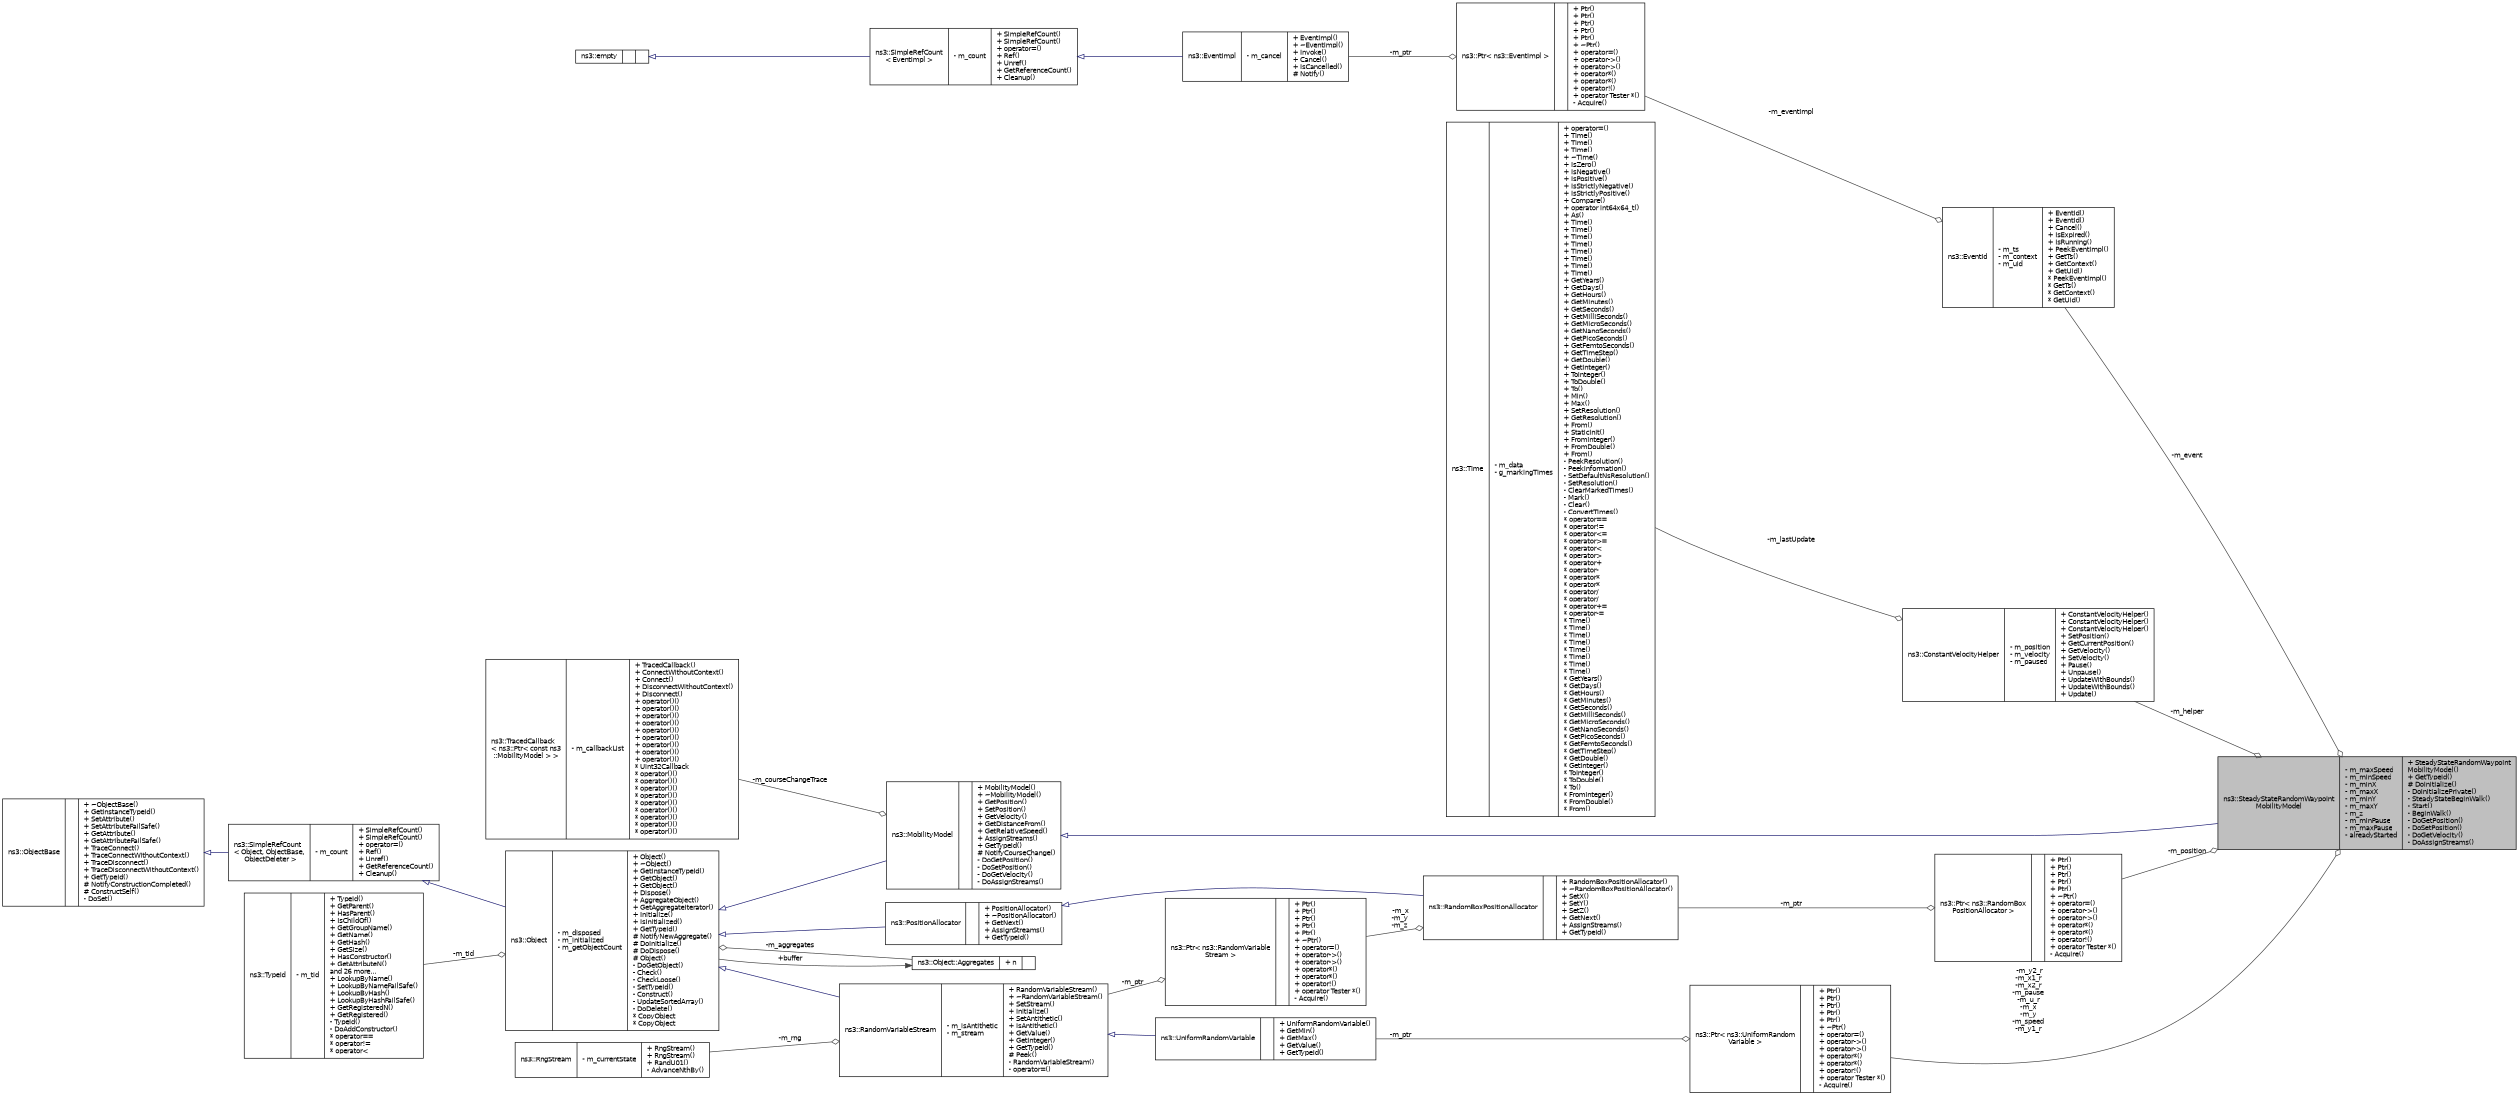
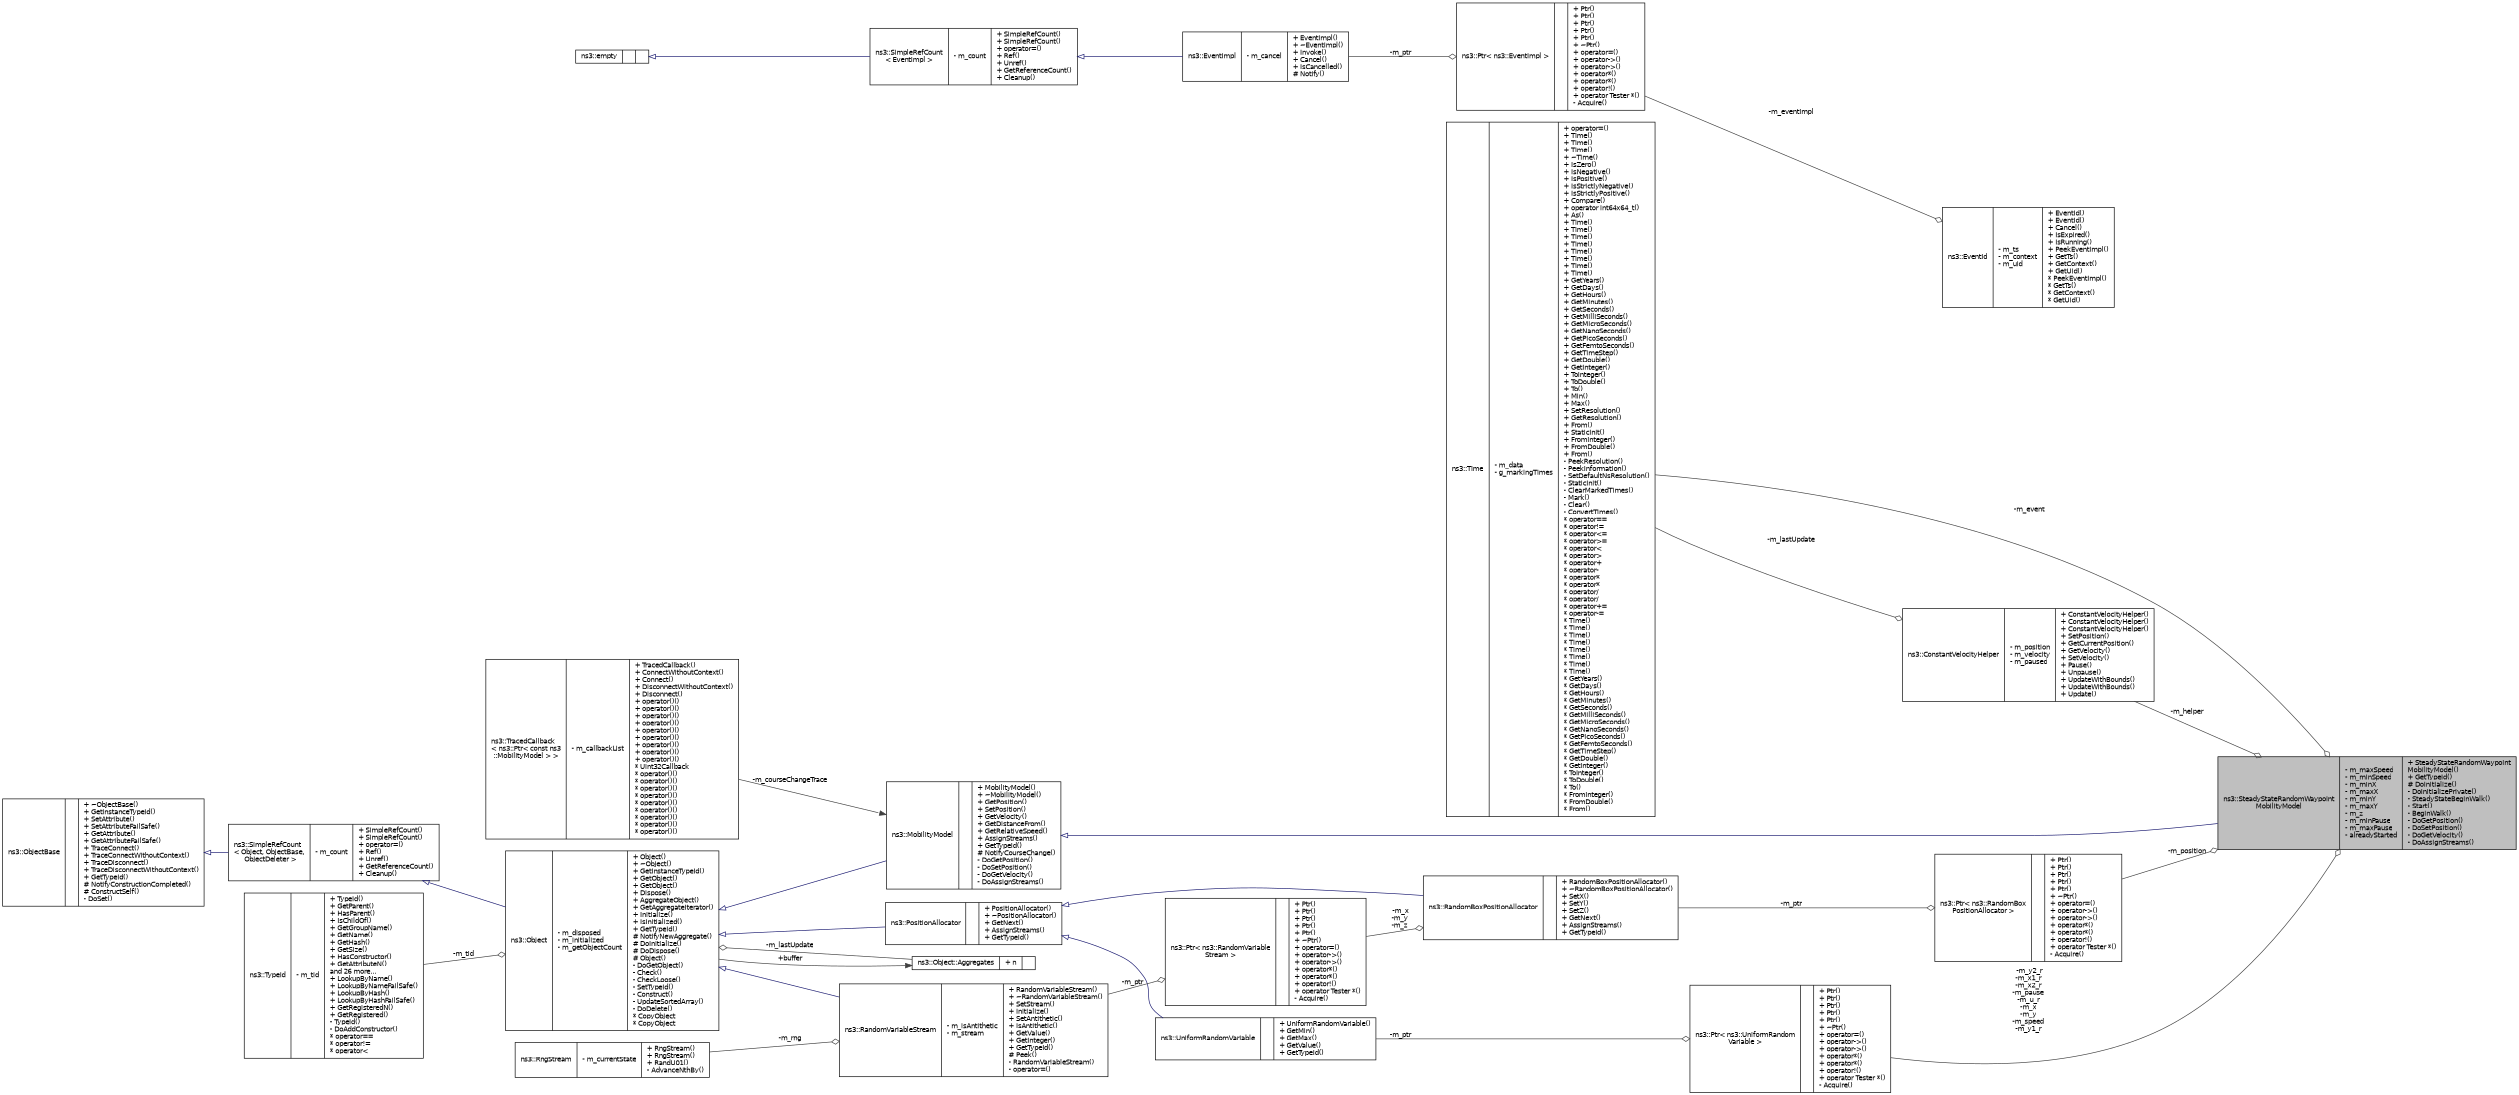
(1591, 484) -> (1583, 484)
(2209, 524) -> (2020, 546)
(809, 796) -> (809, 796)
(789, 946) -> (789, 946)
(1135, 1035) -> (1131, 962)
